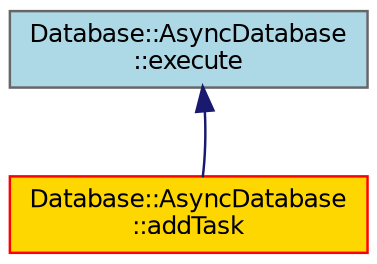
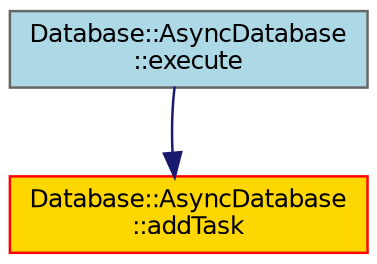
(205, 144) -> (172, 120)
